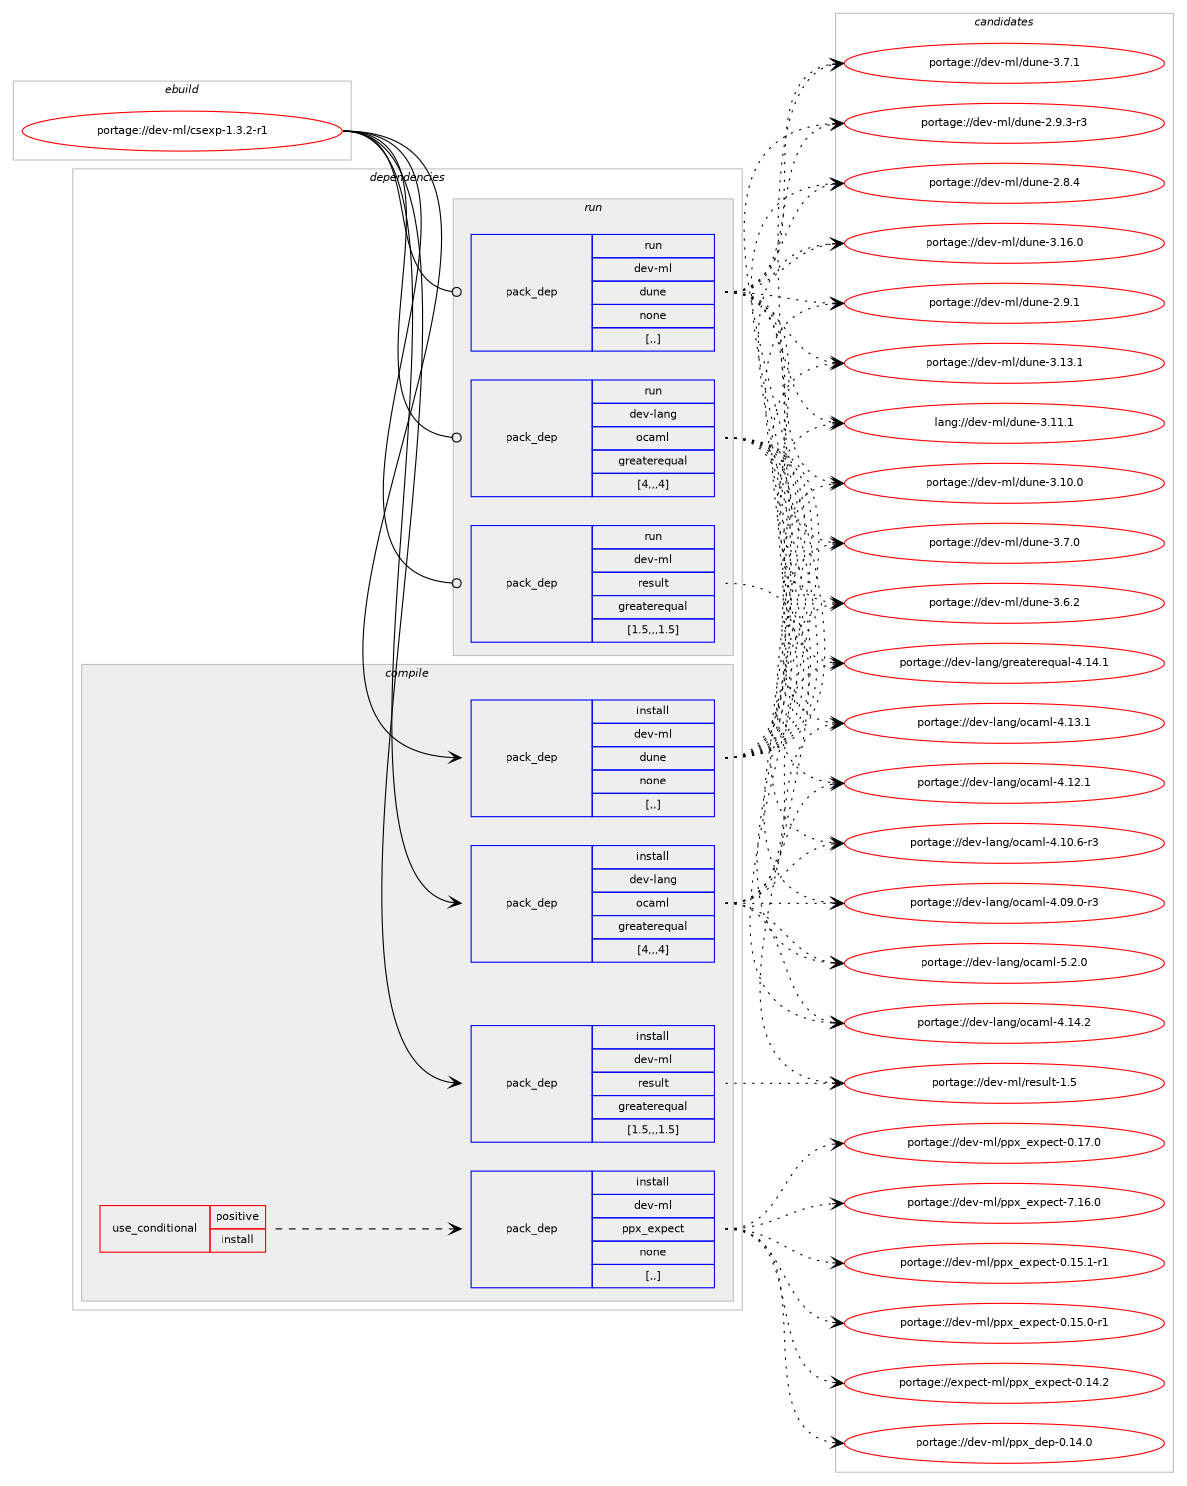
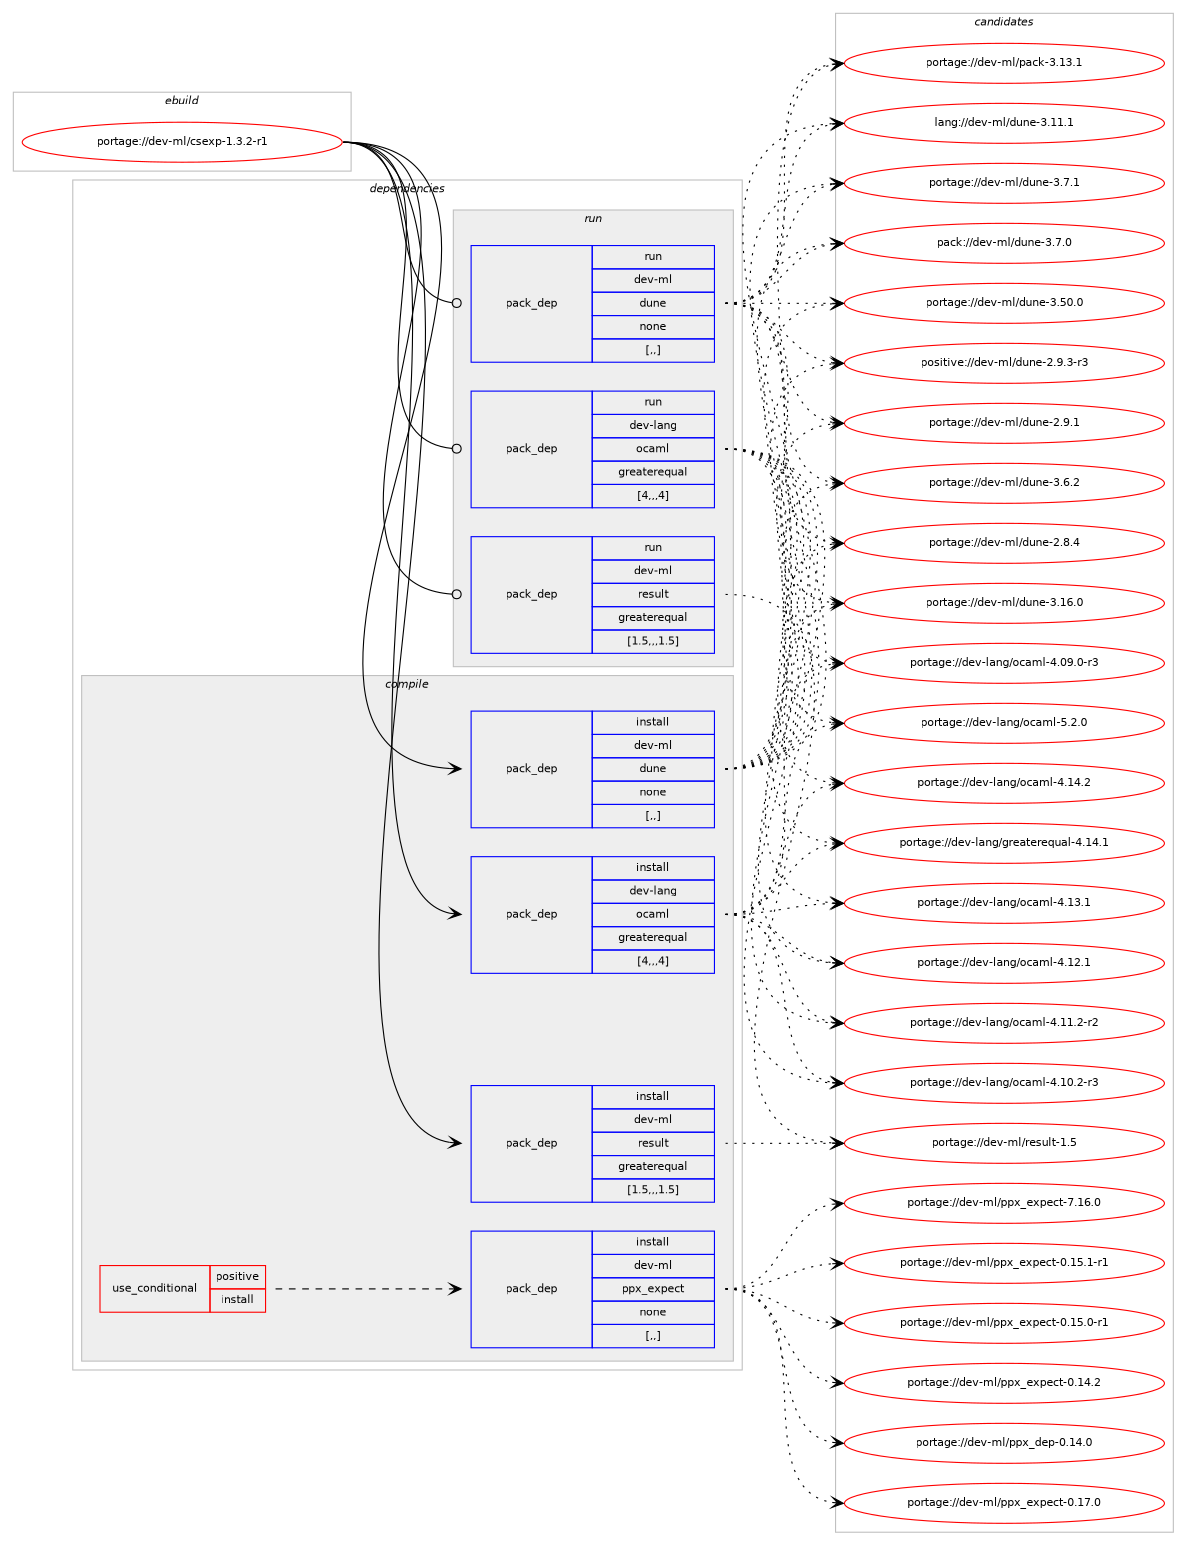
(1004, 123) -> (1004, 363)
(1004, 363) -> (1004, 63)
(1004, 483) -> (1004, 303)
(1004, 543) -> (1004, 243)
(1004, 843) -> (1004, 1083)
none -> (1004, 1023)
(1004, 1383) -> (1004, 1383)
